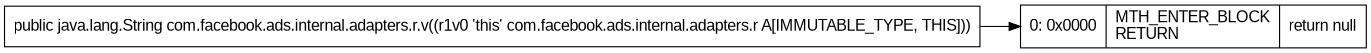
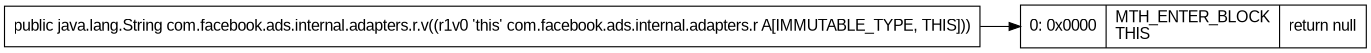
(1147, 34) -> (1133, 34)
